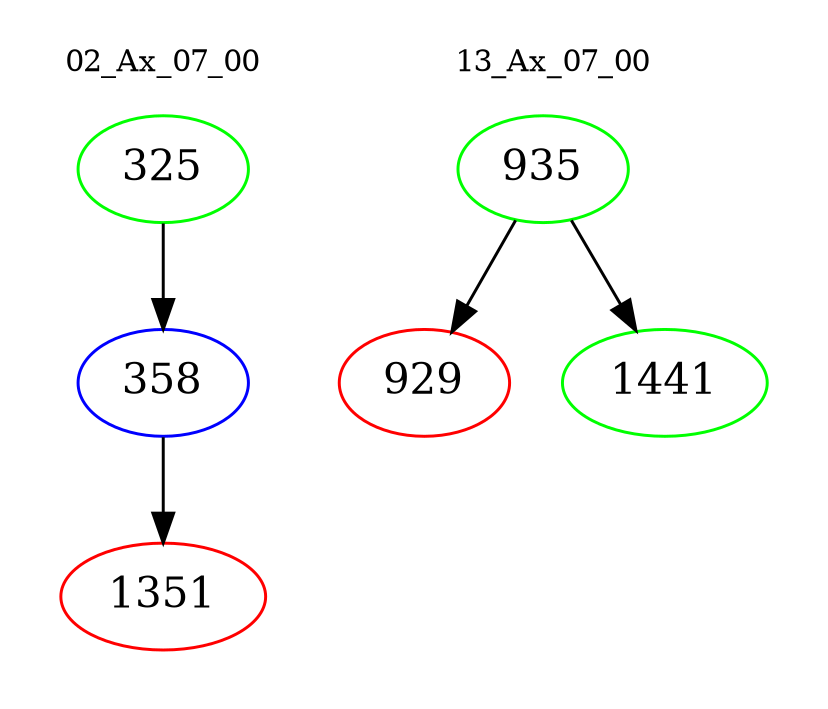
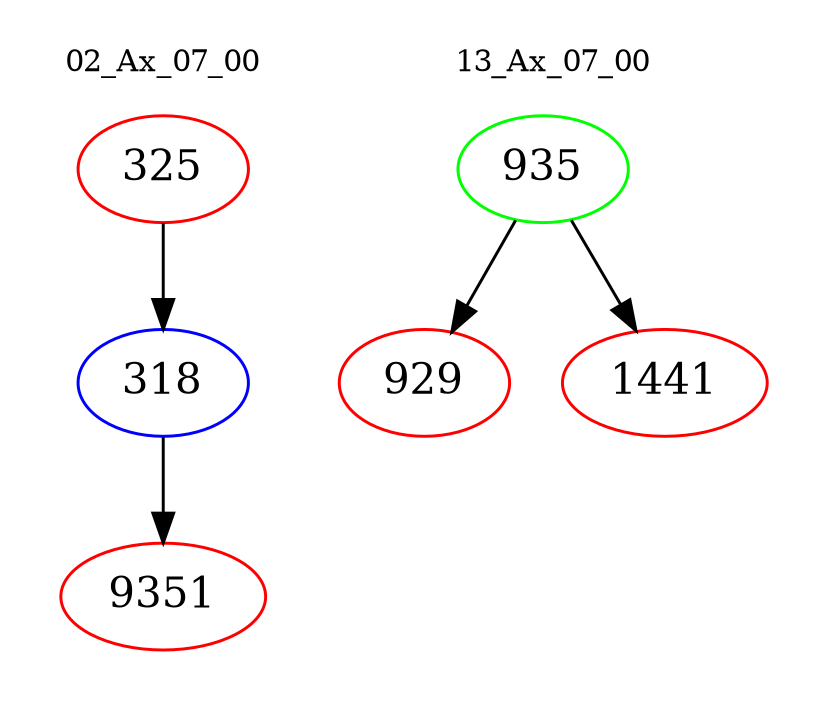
(163, 169) -> (163, 169)
(163, 383) -> (163, 383)
(665, 383) -> (665, 383)
(163, 597) -> (163, 597)
